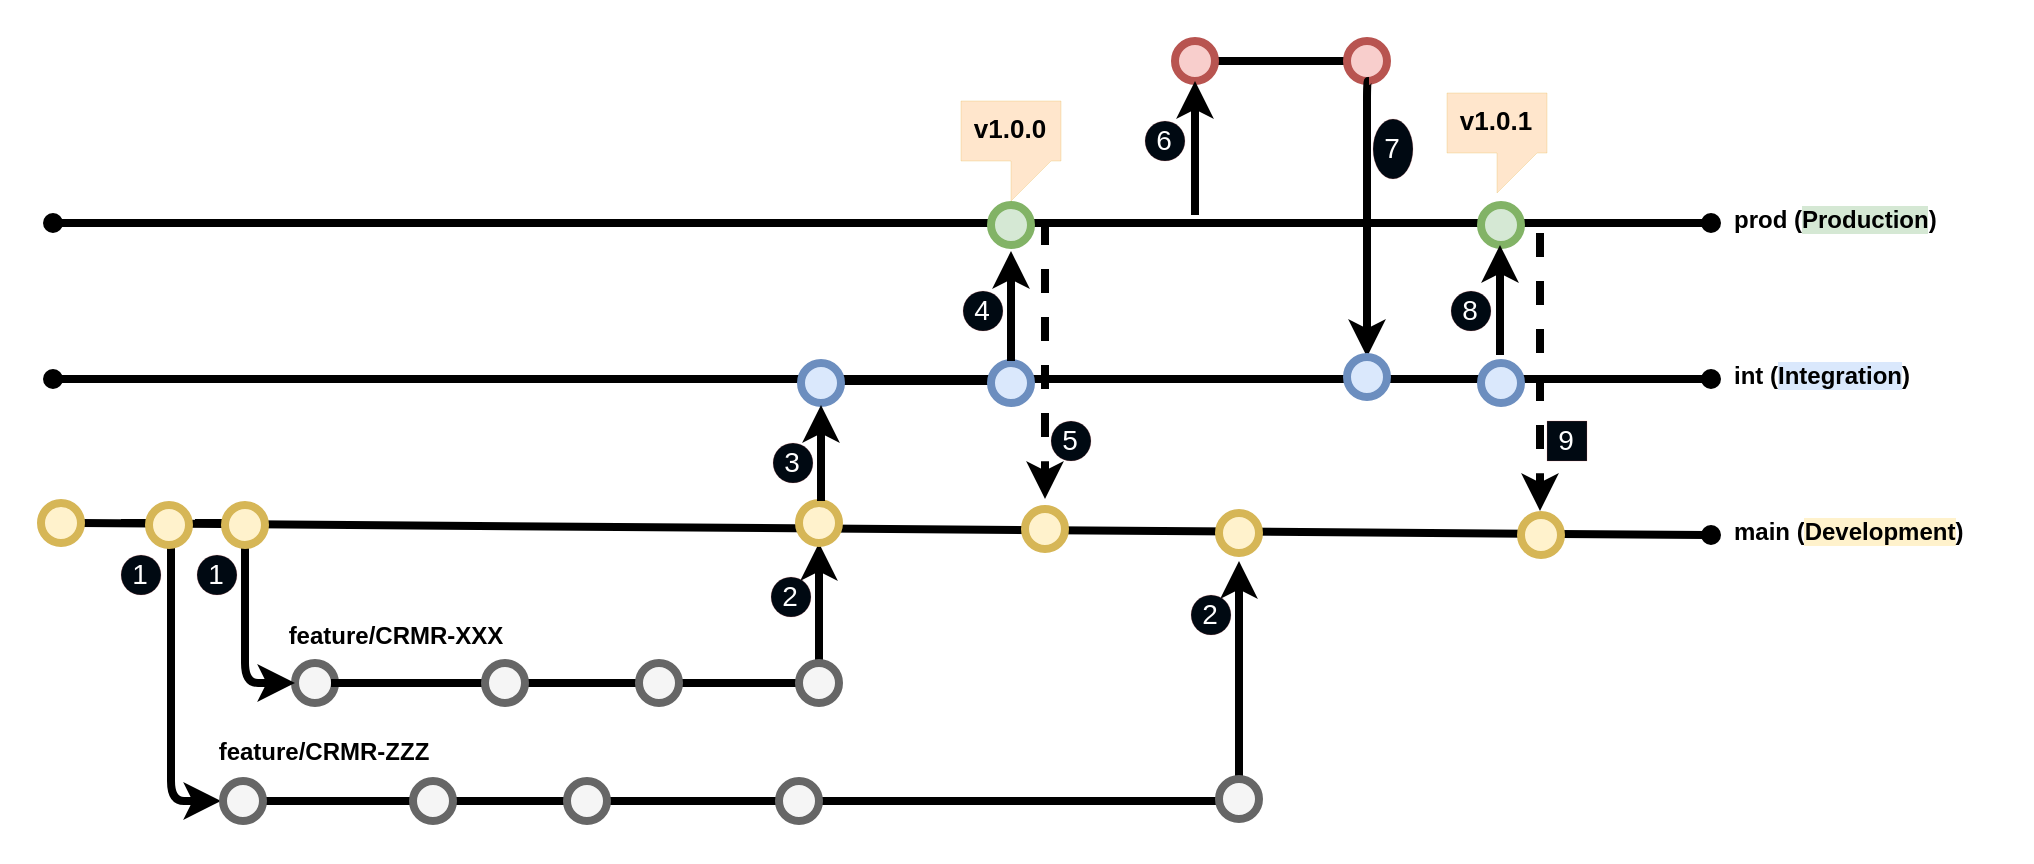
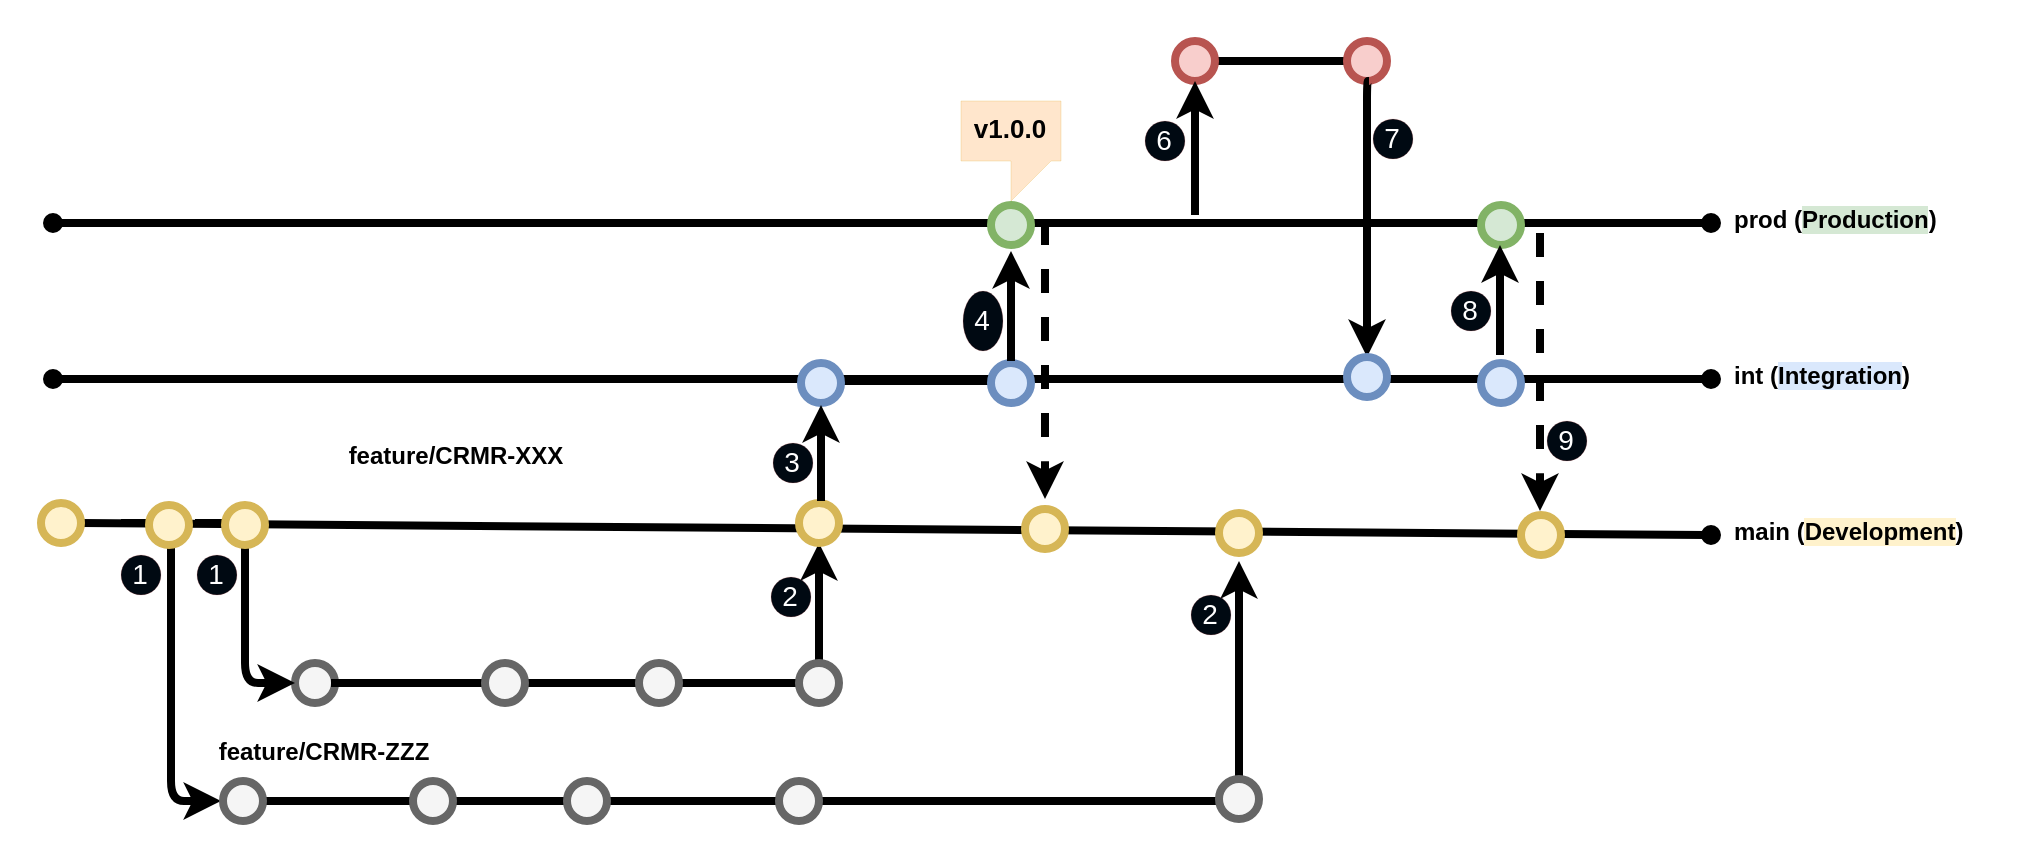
(1497, 143) -> none
(1393, 149) -> (1393, 139)
(983, 311) -> (983, 321)
(1071, 441) -> none
(1567, 441) -> (1567, 441)
(397, 637) -> (457, 457)
